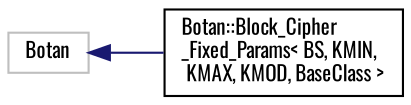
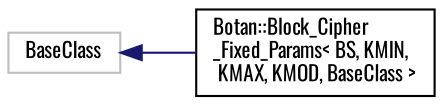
(49, 53) -> (64, 53)
